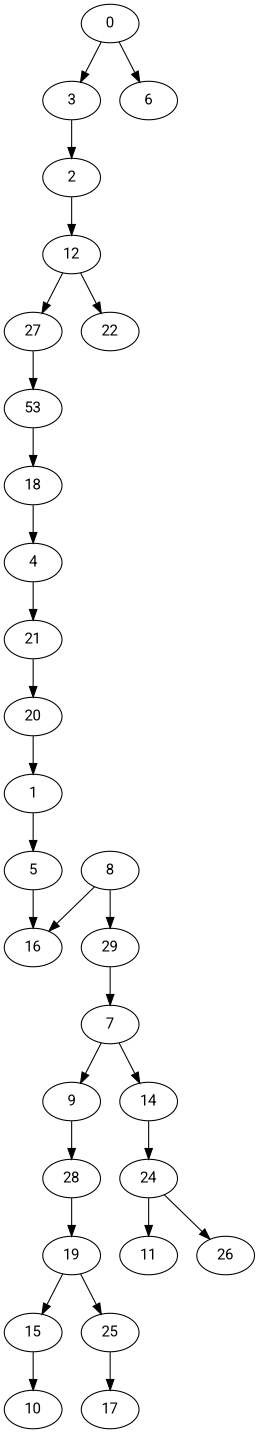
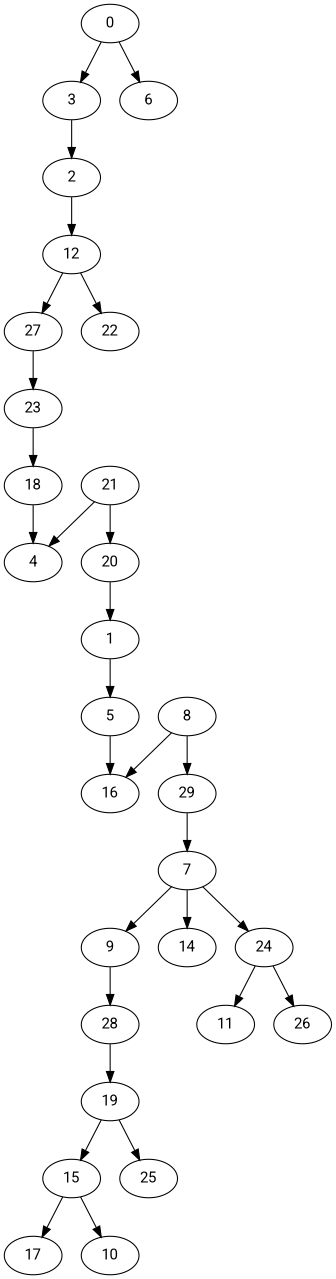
(33, 409) -> (33, 409)
(33, 596) -> (76, 520)
(149, 1135) -> (222, 905)
(110, 1366) -> (55, 1212)
